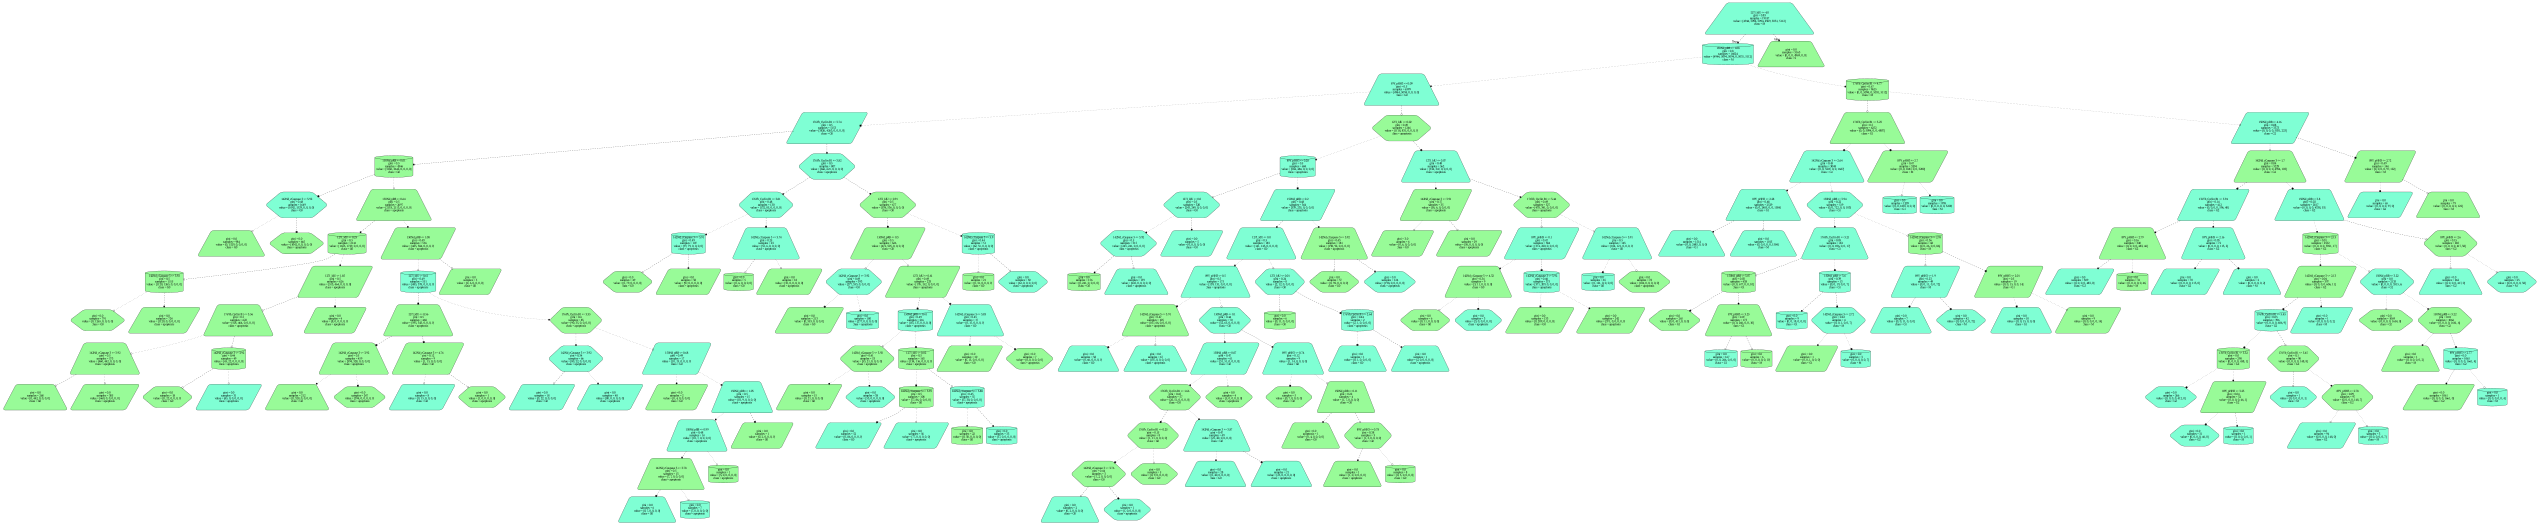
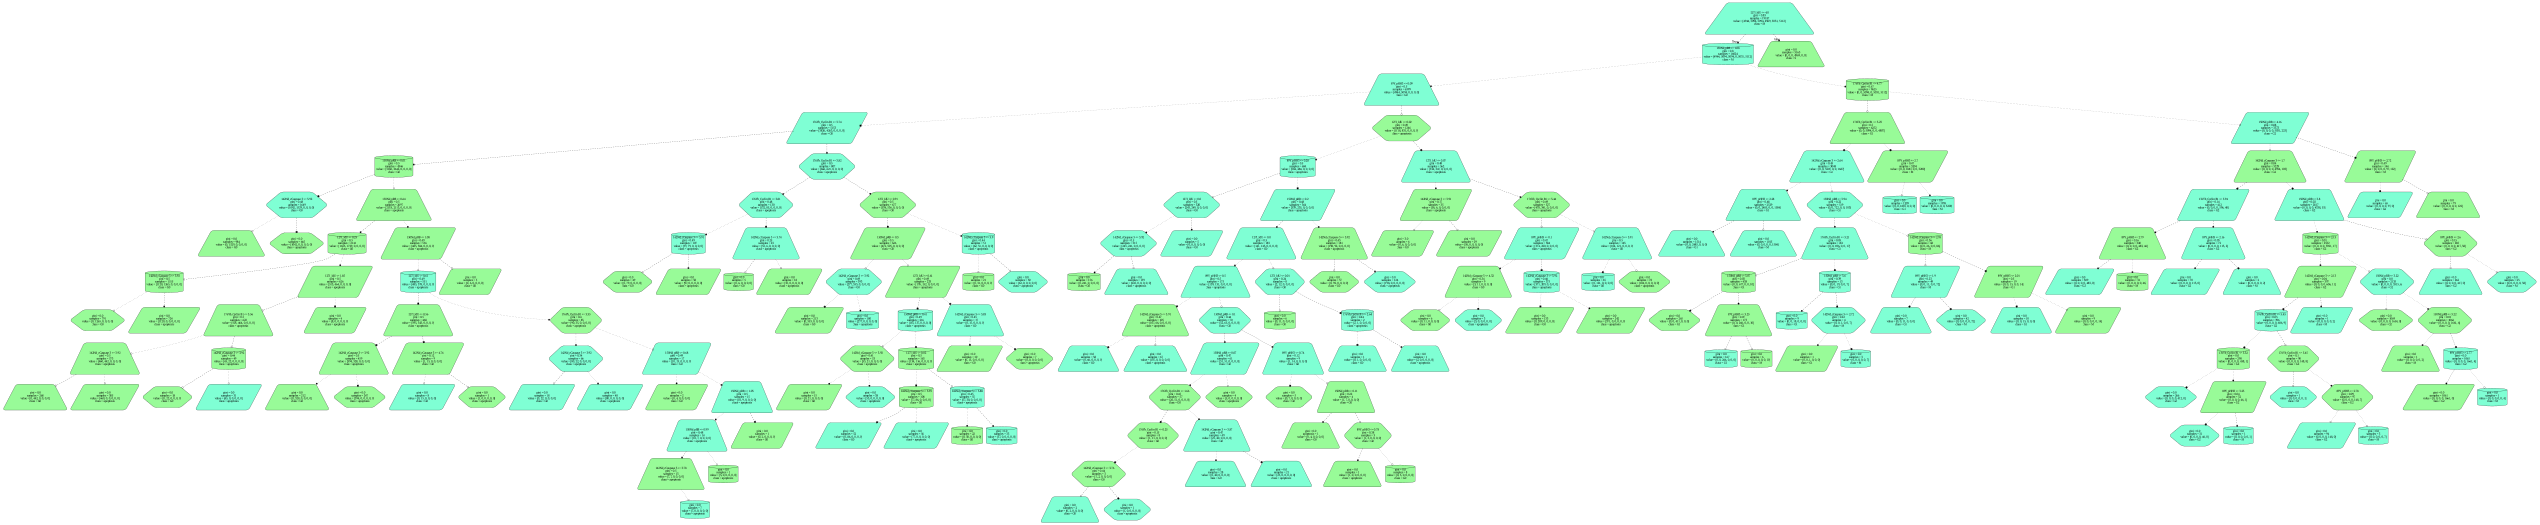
(1154, 474) -> none
(647, 510) -> none
